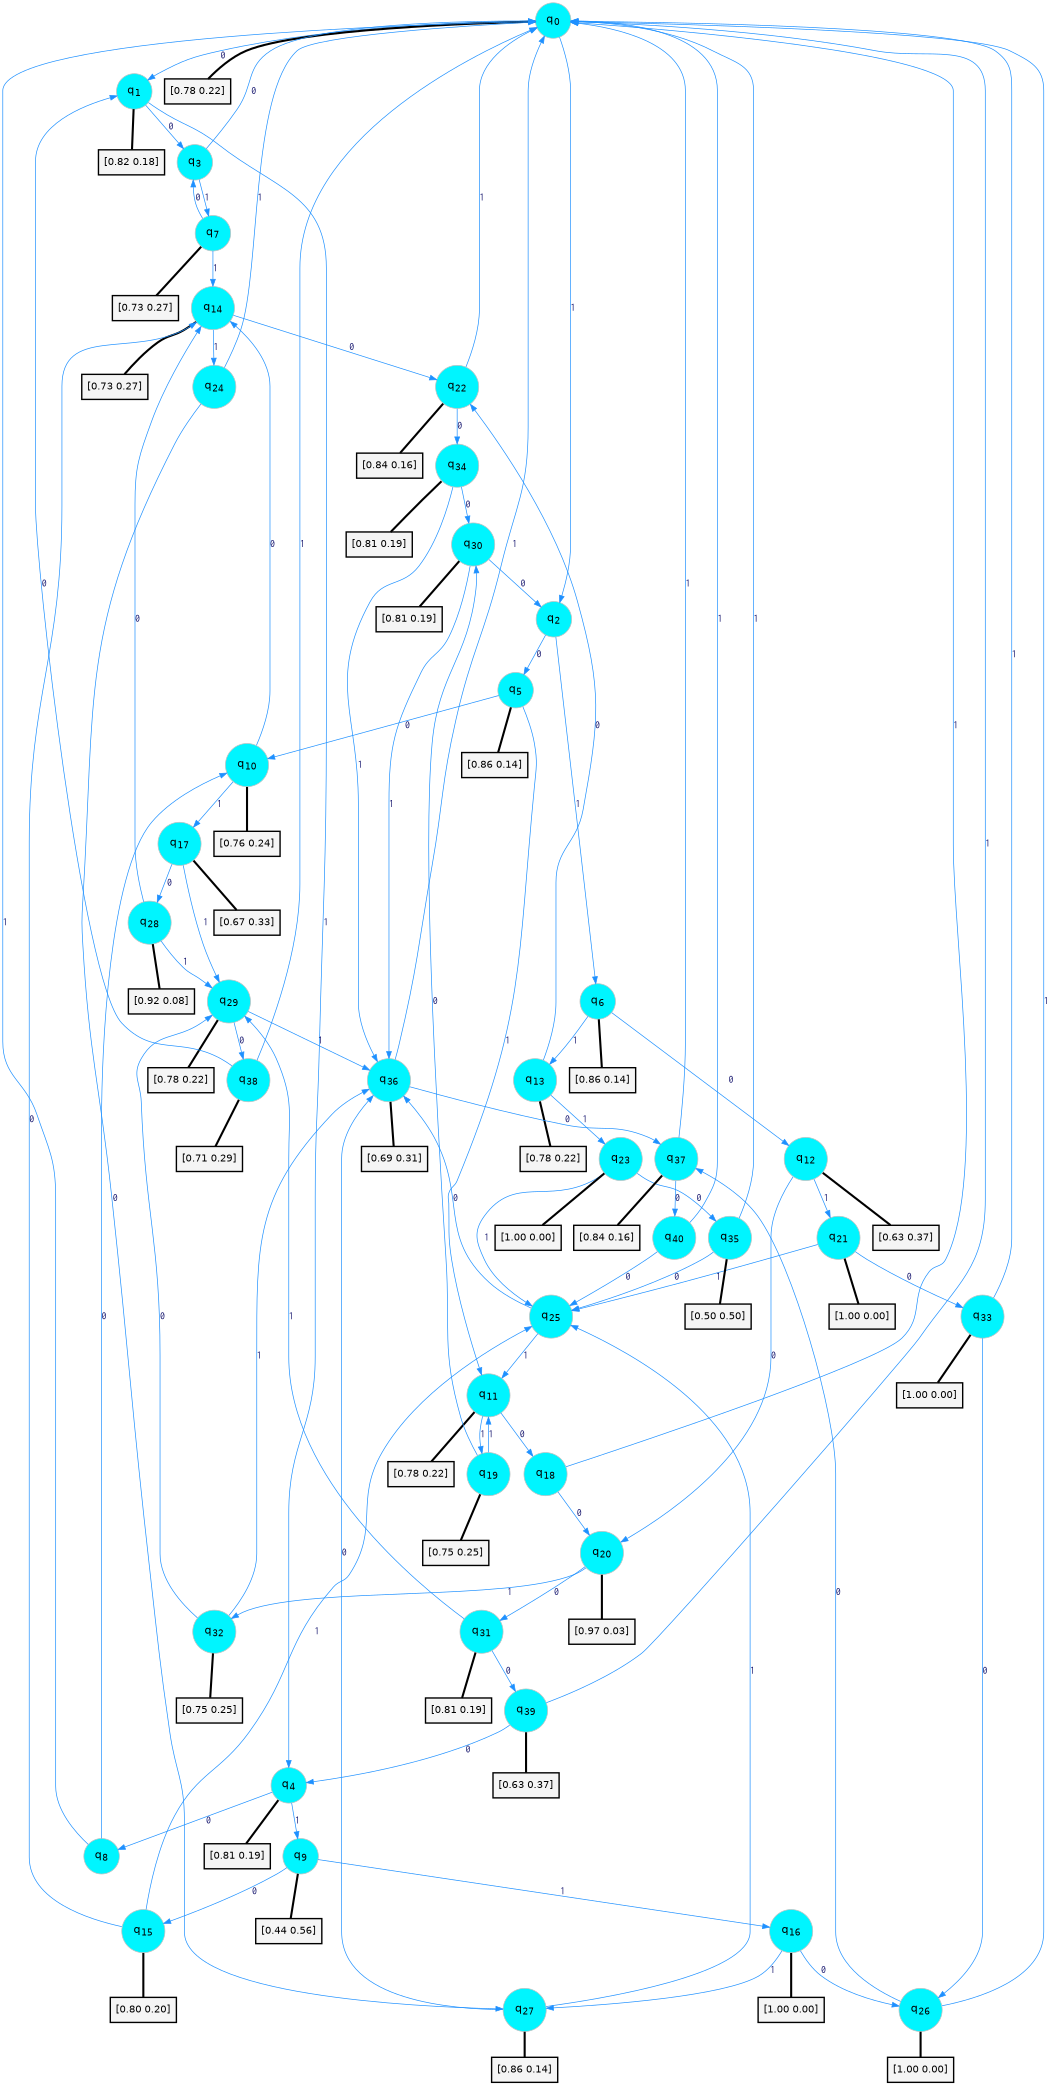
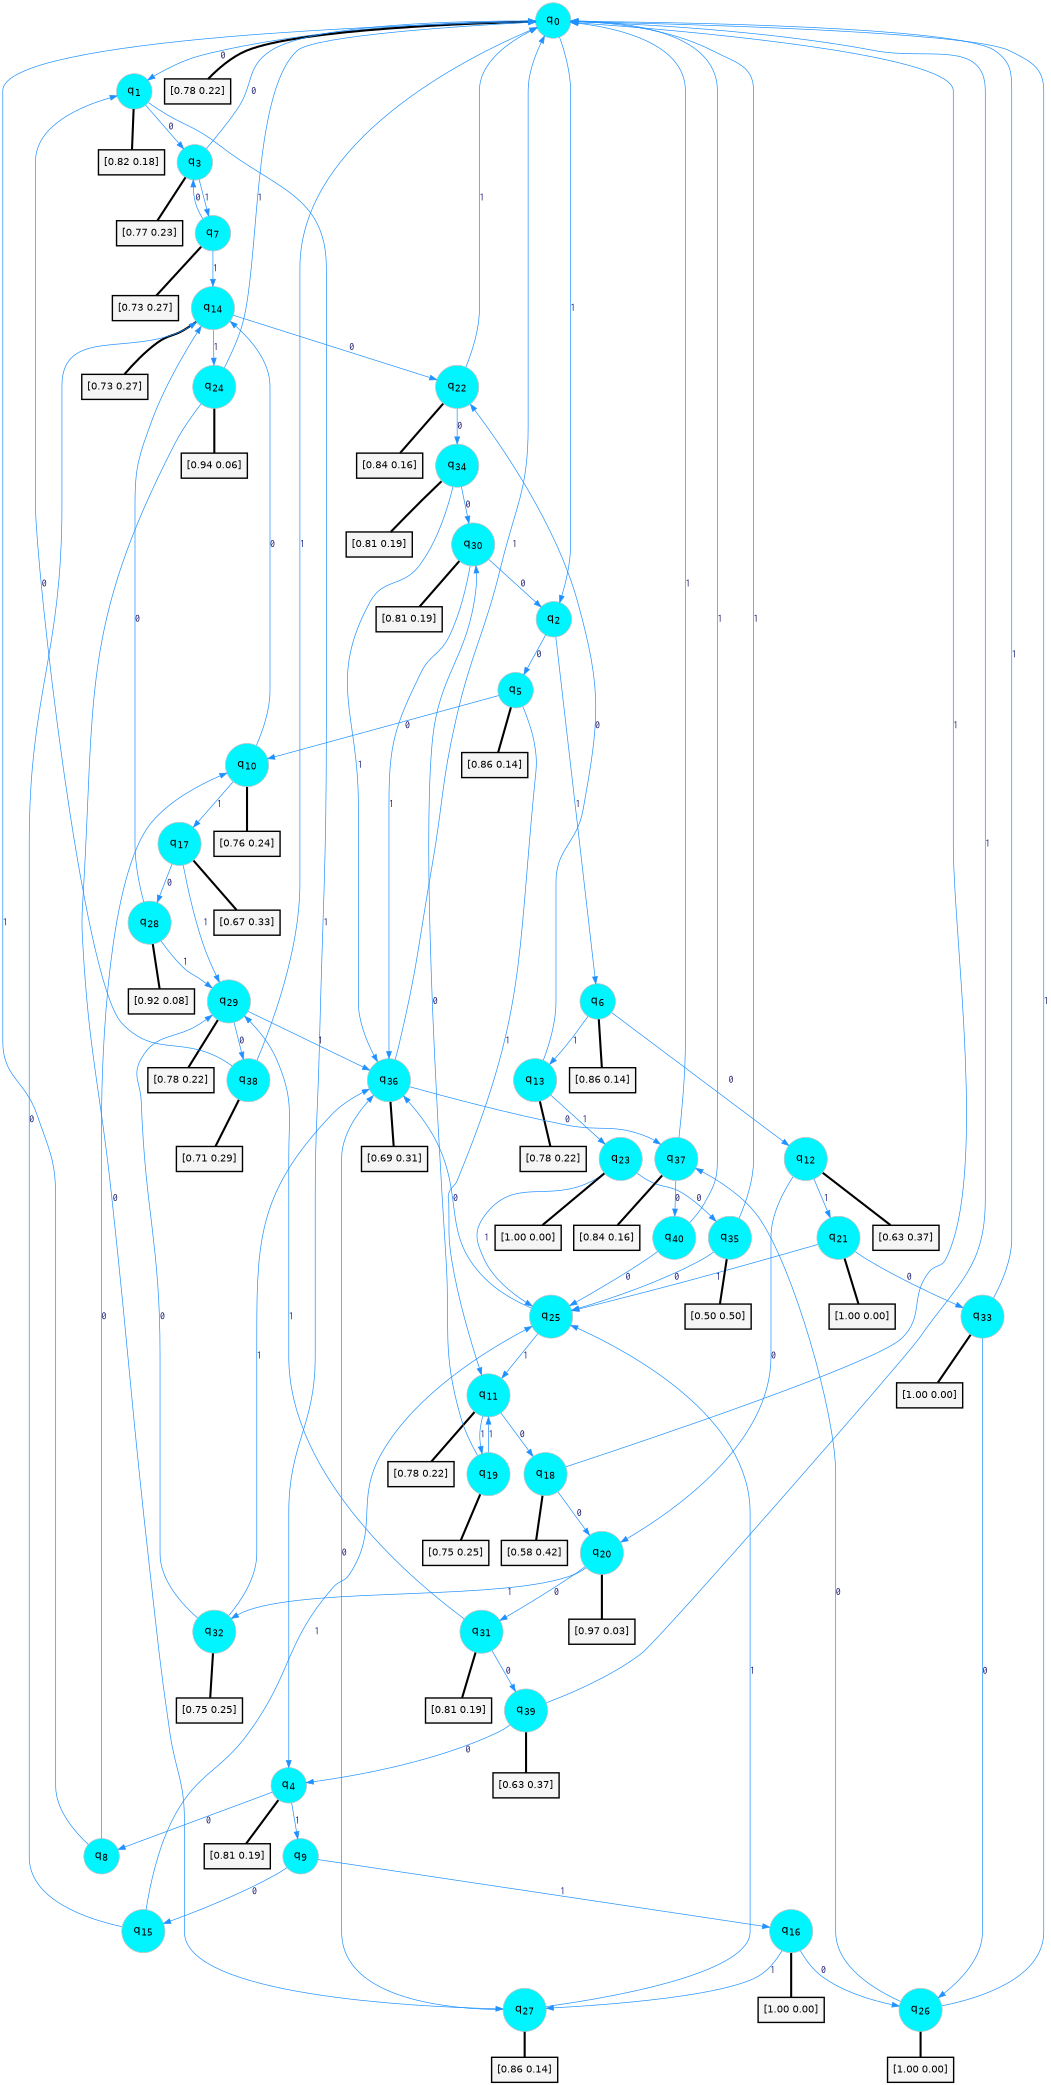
none -> (150, 233)
none -> (214, 466)
none -> (534, 1553)
(289, 1931) -> none
(143, 2010) -> none
